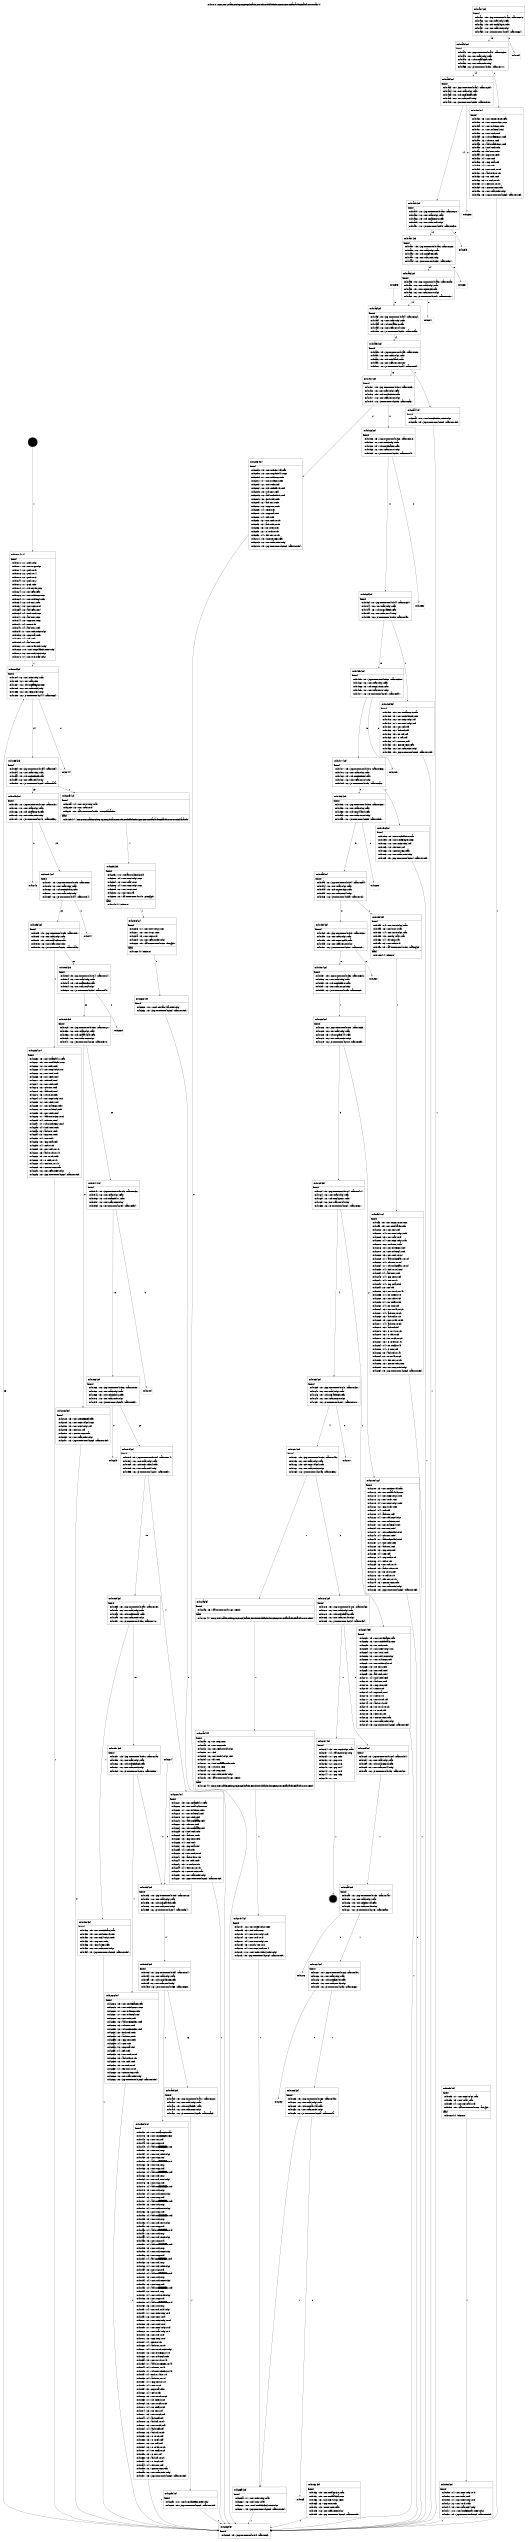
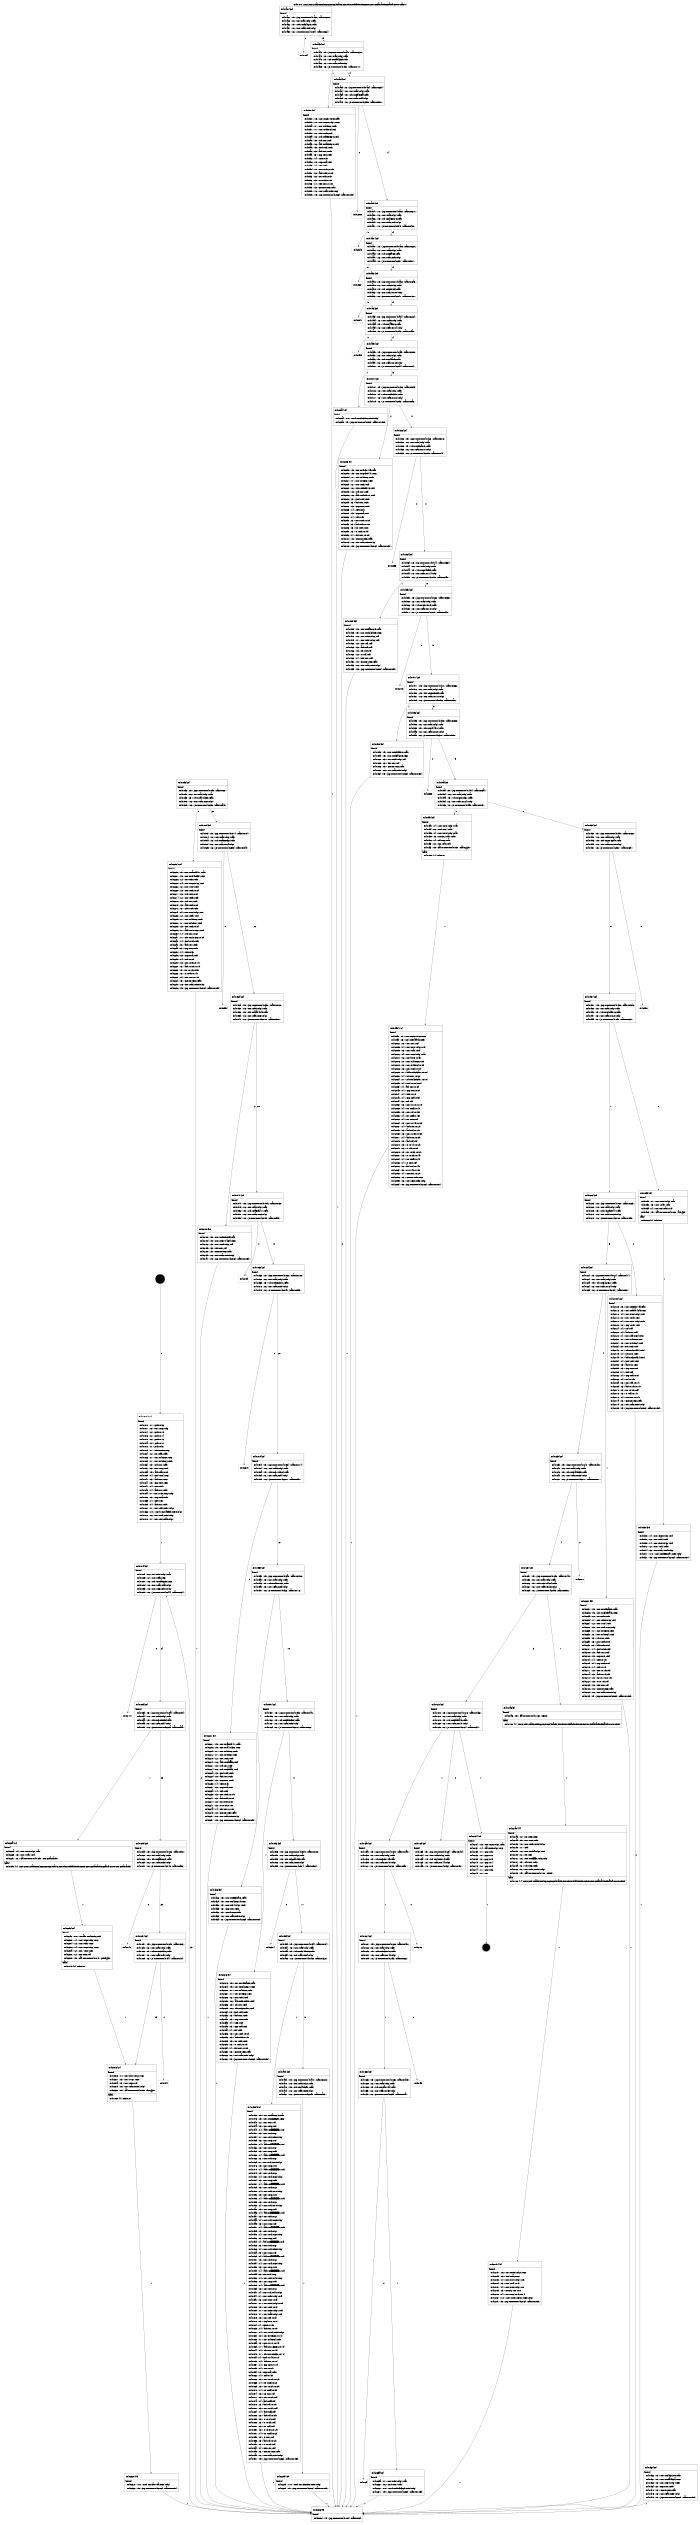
(394, 296) -> (363, 342)
(60, 911) -> (146, 2013)
none -> (636, 1106)
(166, 1823) -> (281, 1906)
(374, 1829) -> (413, 1784)
(259, 2222) -> (473, 2440)
